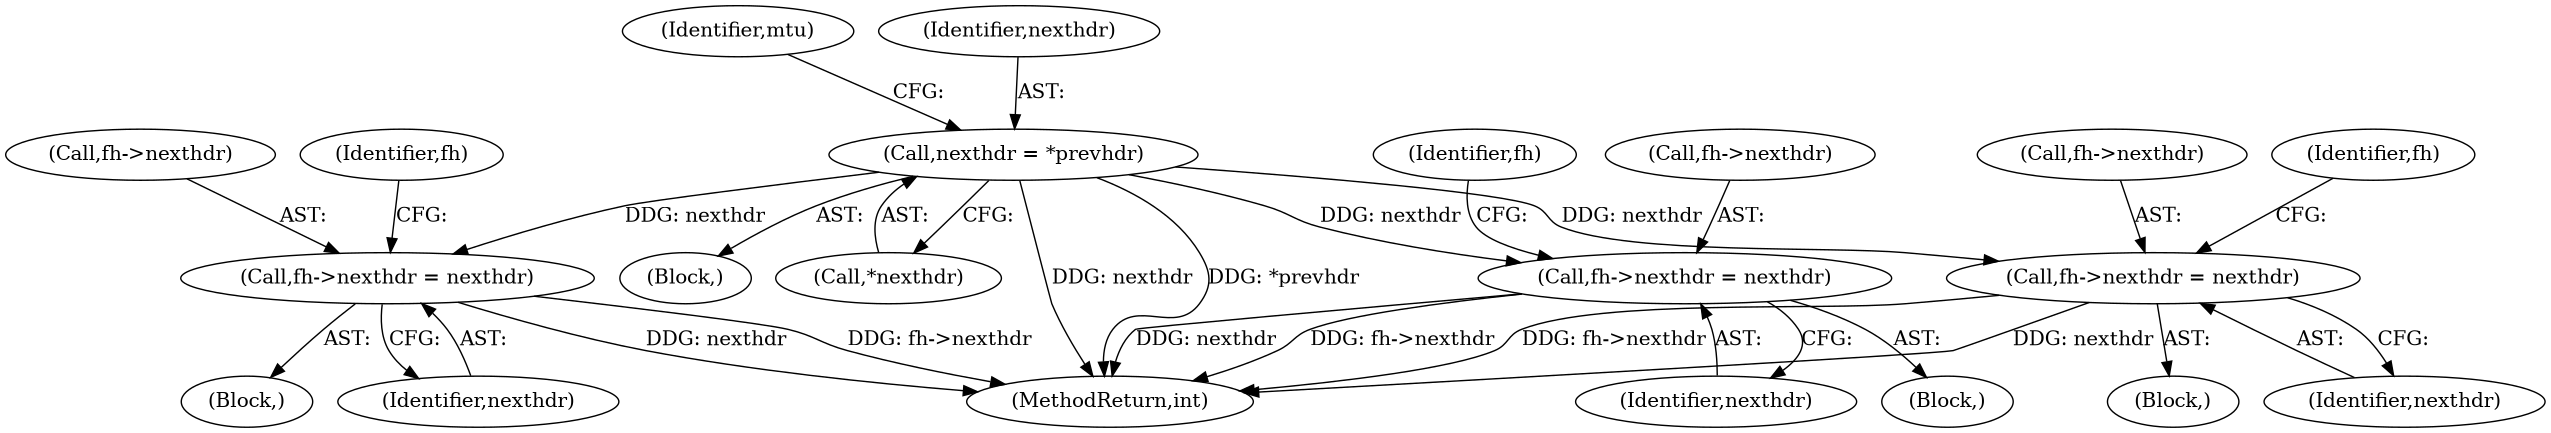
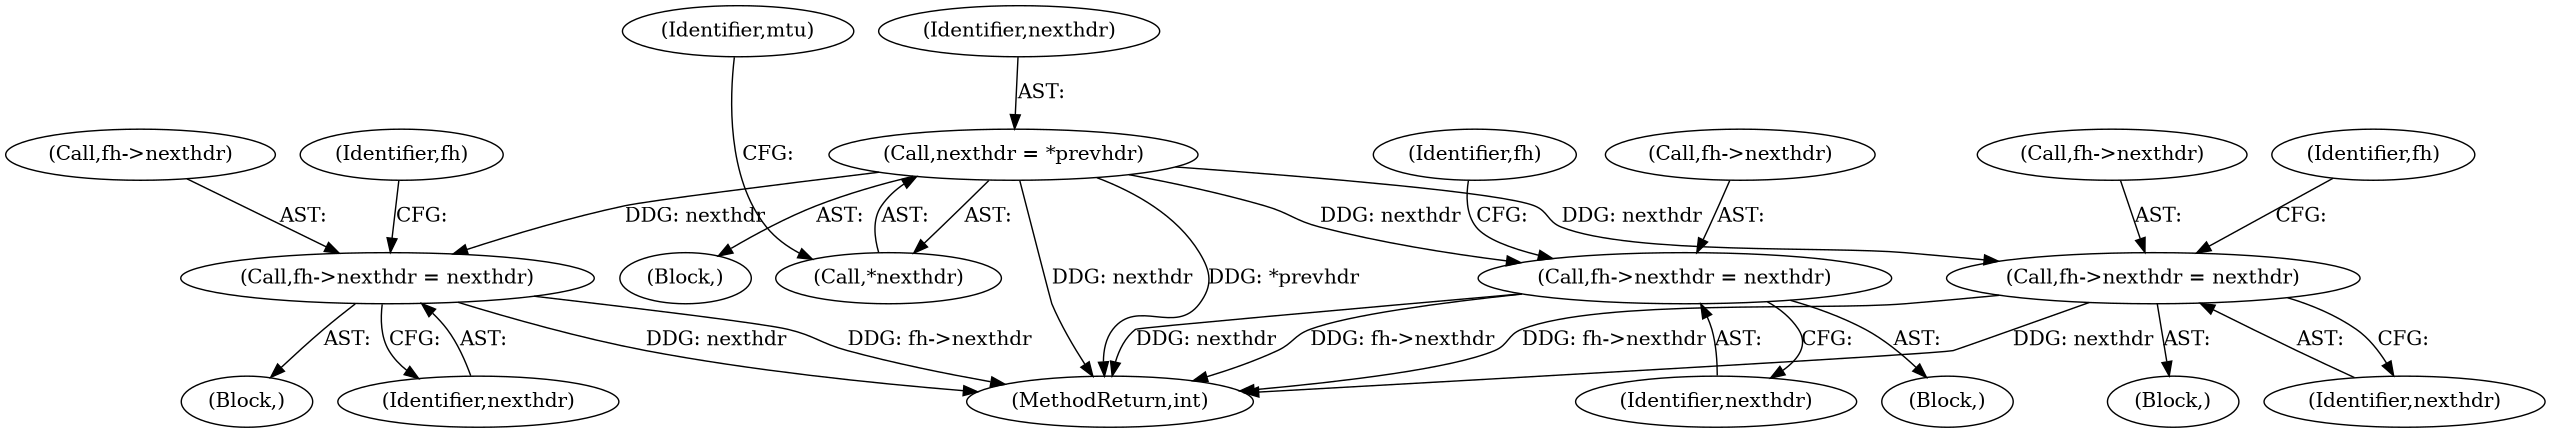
(868, 89) -> (739, 166)
(991, 216) -> (991, 216)
